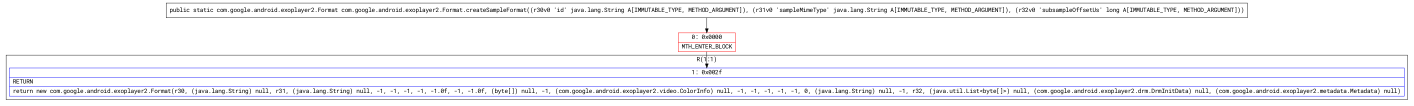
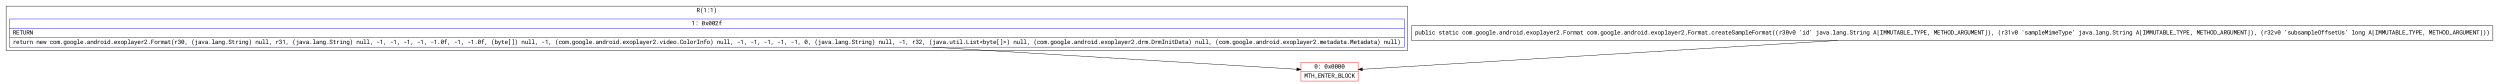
(707, 58) -> (1115, 58)
